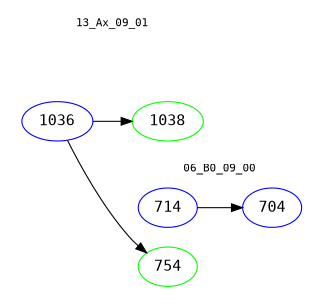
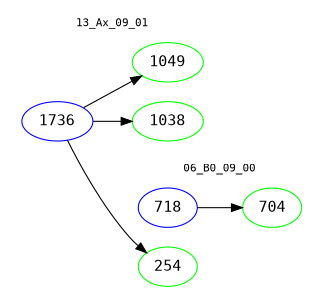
none -> (168, 62)
(57, 121) -> (57, 121)
(168, 208) -> (168, 208)
(272, 208) -> (272, 208)
(168, 267) -> (168, 267)
